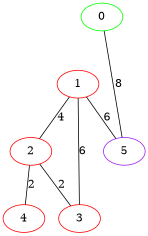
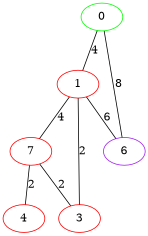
none -> (90, 51)
(31, 151) -> (31, 151)
(83, 151) -> (83, 151)
(124, 151) -> (124, 151)
